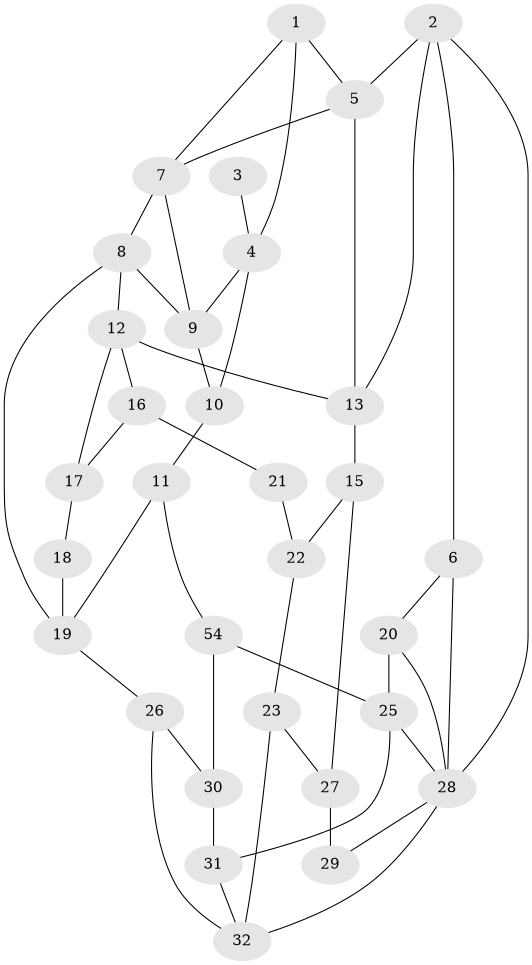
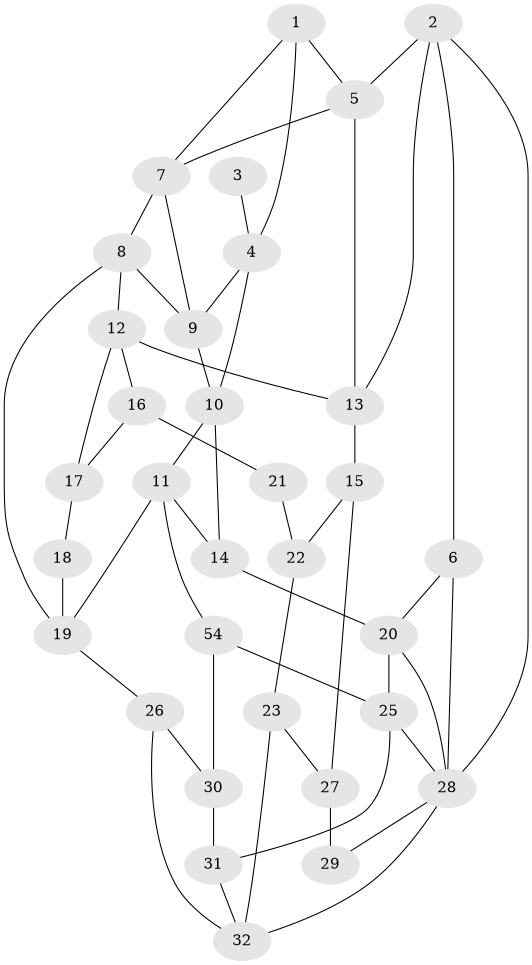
none -> (220, 559)
